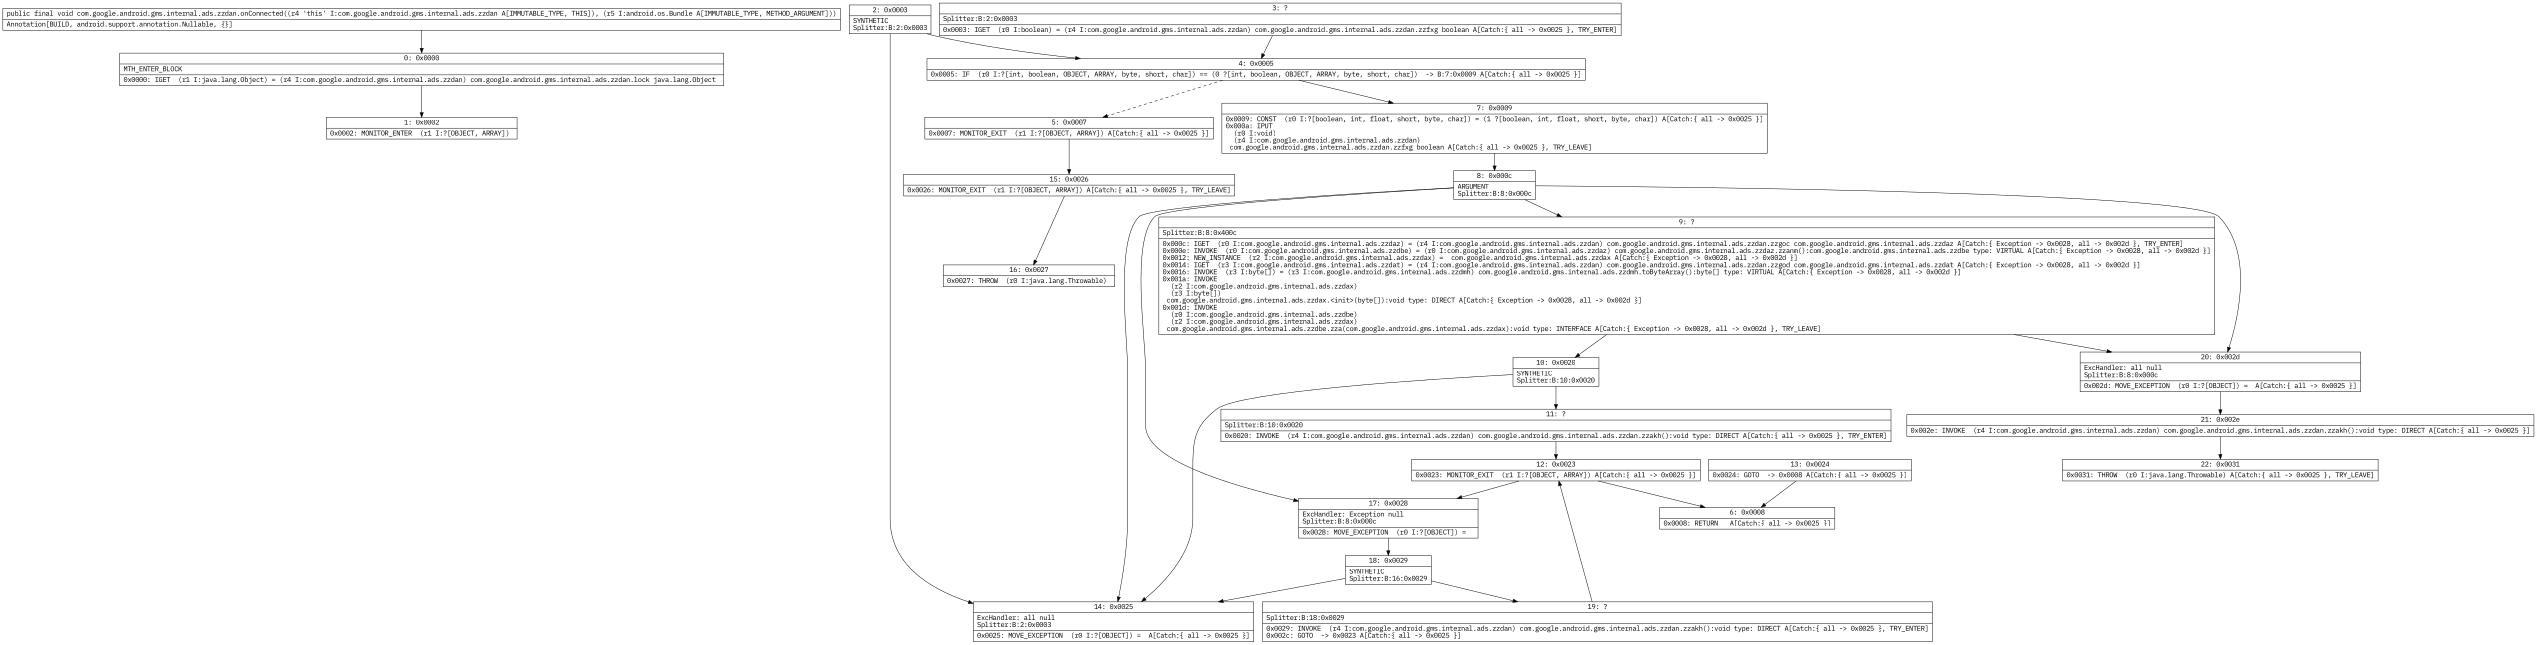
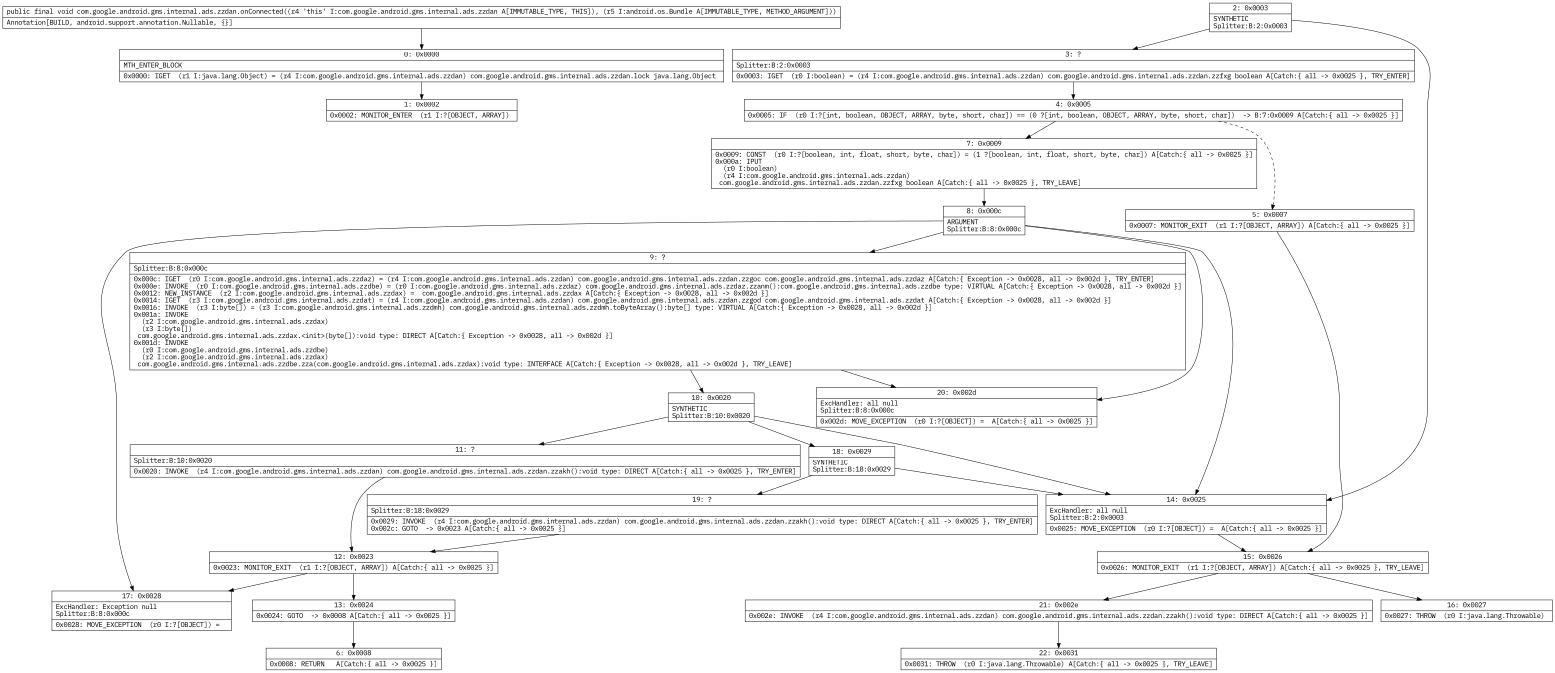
(1001, 48) -> (1174, 38)
(1251, 133) -> (747, 169)
(1200, 233) -> (171, 268)
(2220, 401) -> (1163, 586)
(1649, 494) -> (354, 584)
none -> (1230, 542)
(1388, 544) -> (779, 433)
(1388, 579) -> (852, 470)
